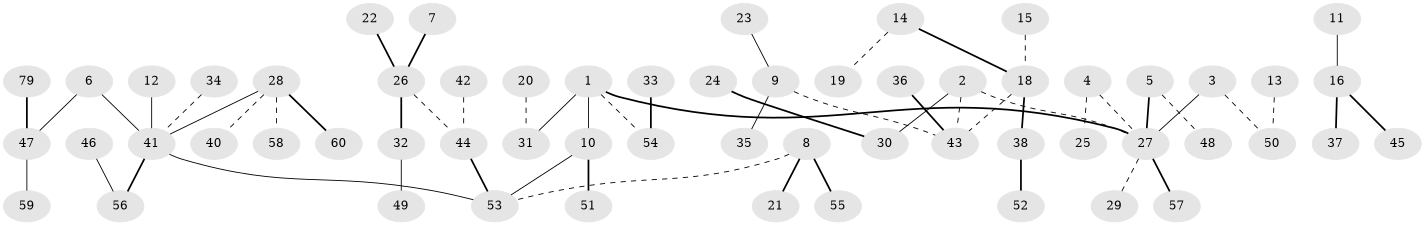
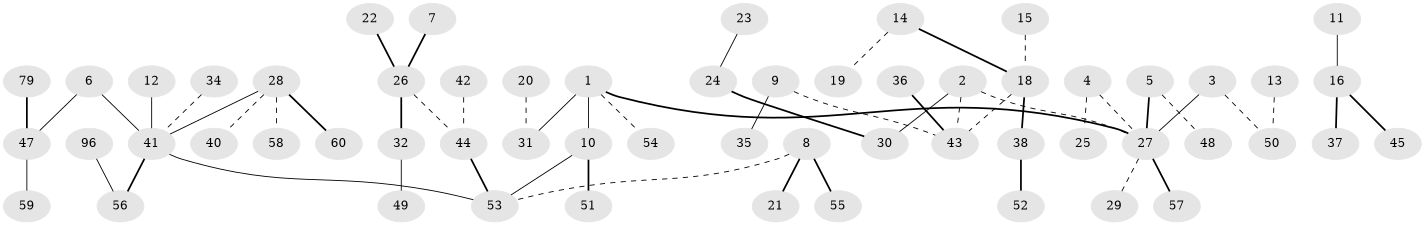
(760, 50) -> (729, 50)
(651, 81) -> none
(89, 144) -> (89, 144)
